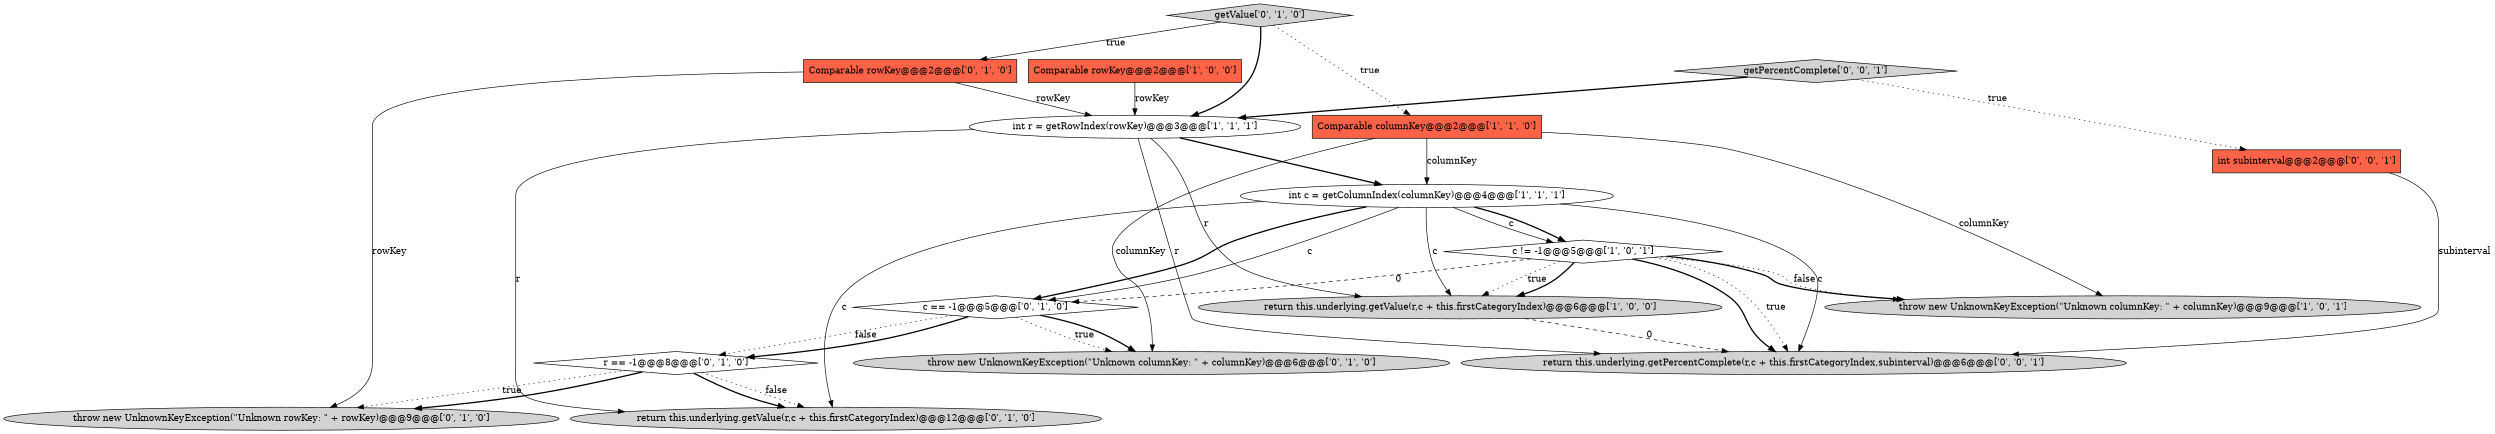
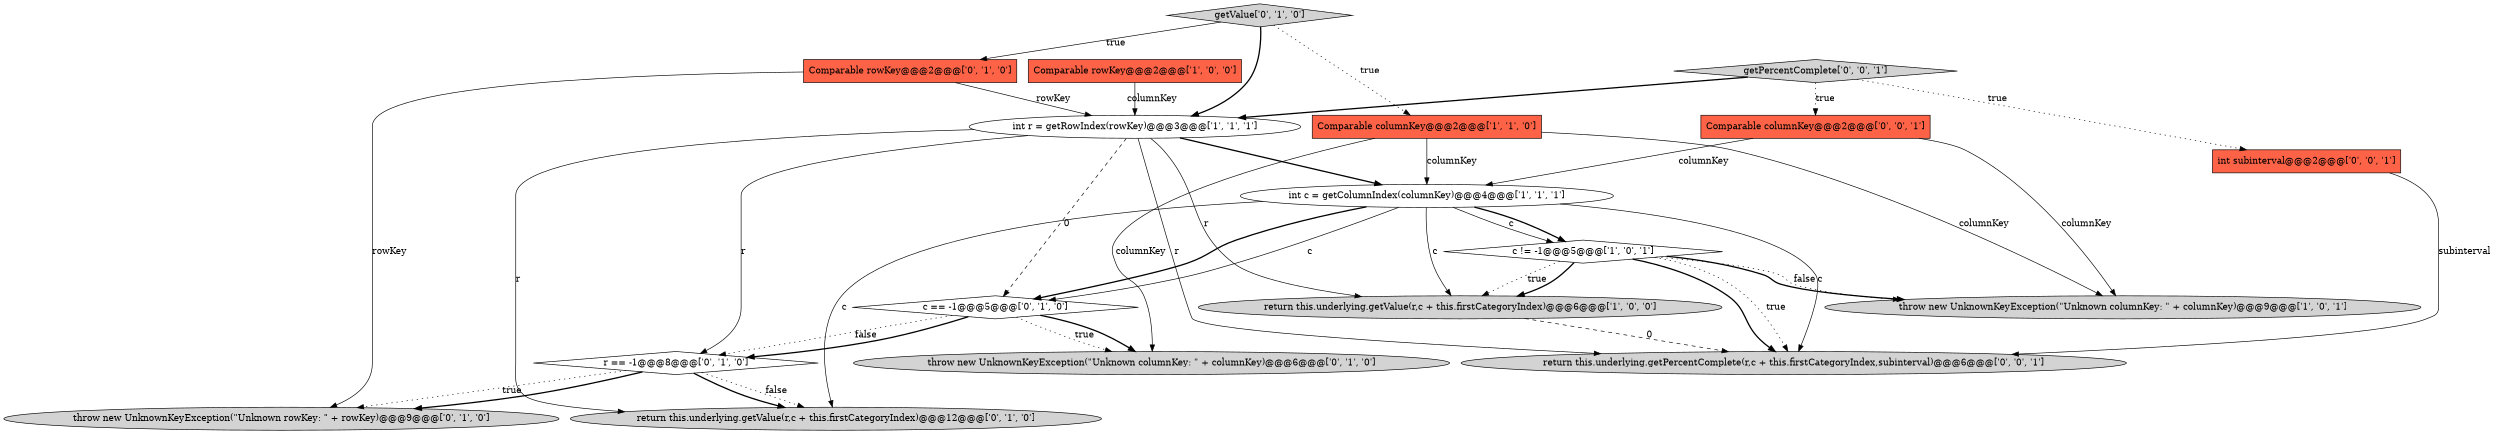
(1152, 99) -> (1152, 99)
none -> (1816, 127)
none -> (796, 168)
(1317, 283) -> (1067, 215)
